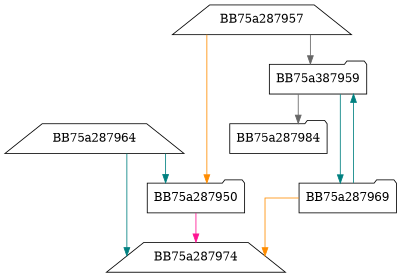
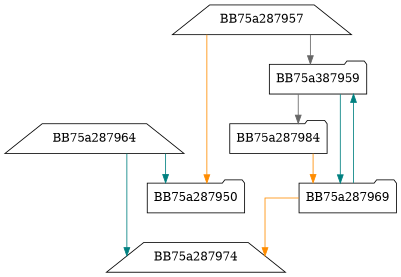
none -> (313, 164)
(196, 223) -> none
